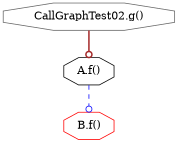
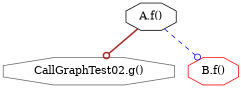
(89, 41) -> (123, 41)
